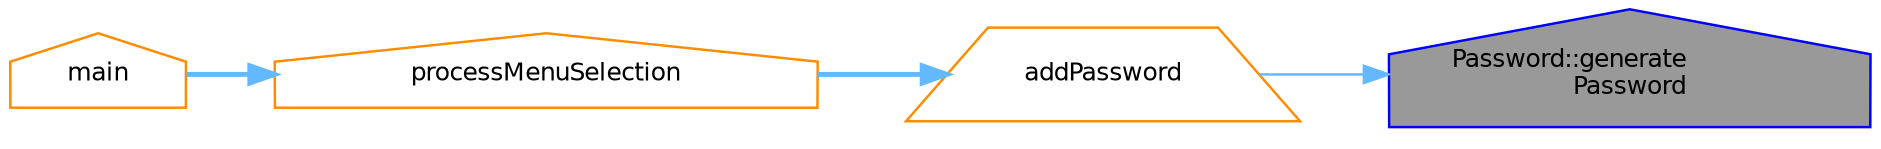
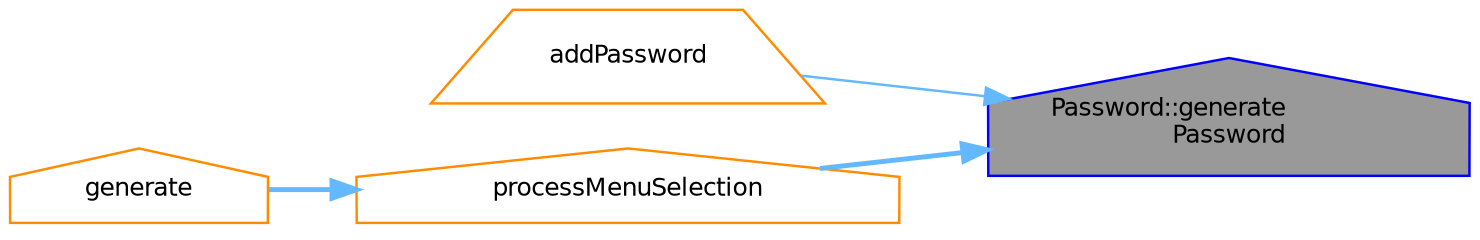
(98, 74) -> (139, 190)
(870, 74) -> (891, 161)
